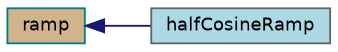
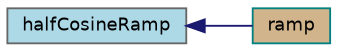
(128, 26) -> (229, 26)
